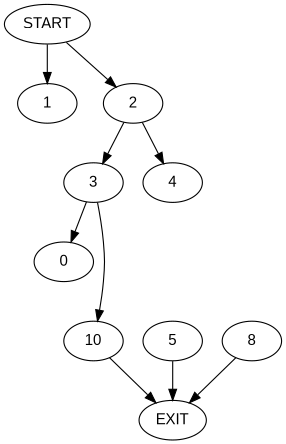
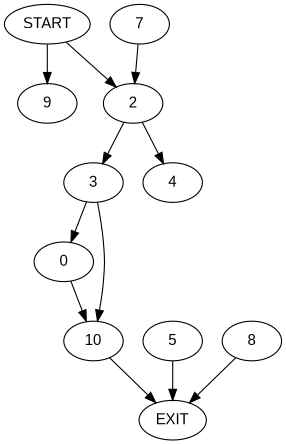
none -> (140, 24)
(47, 103) -> (47, 103)
none -> (77, 296)
